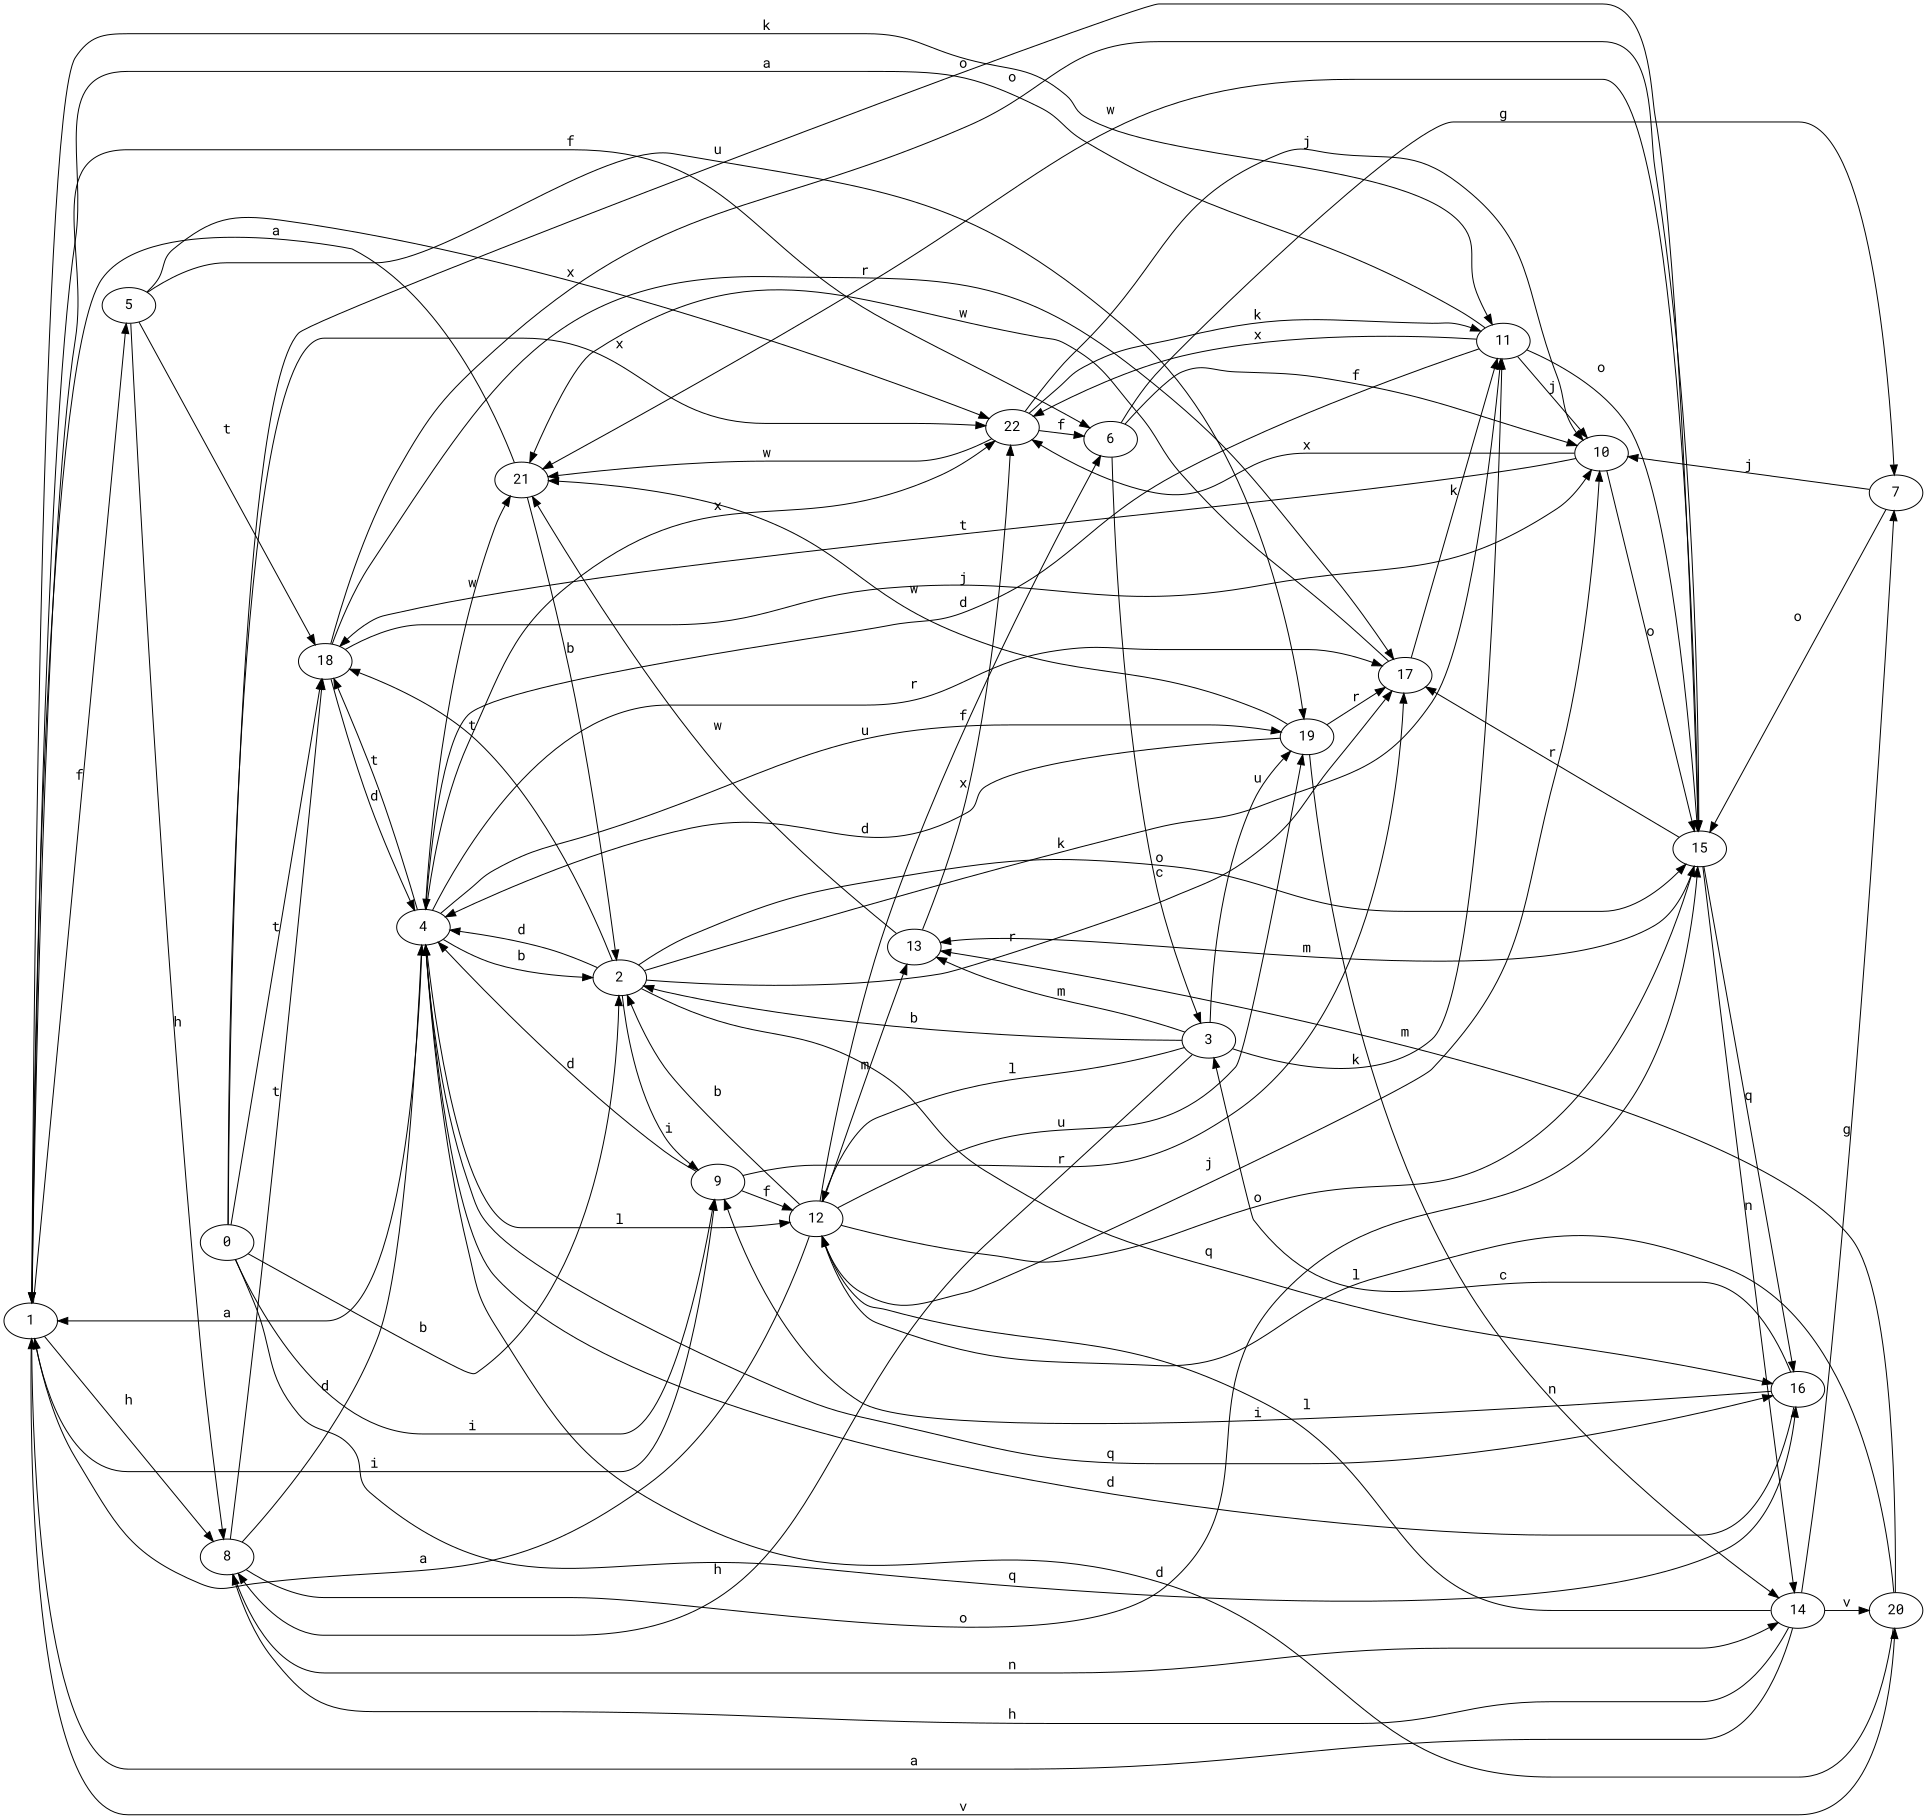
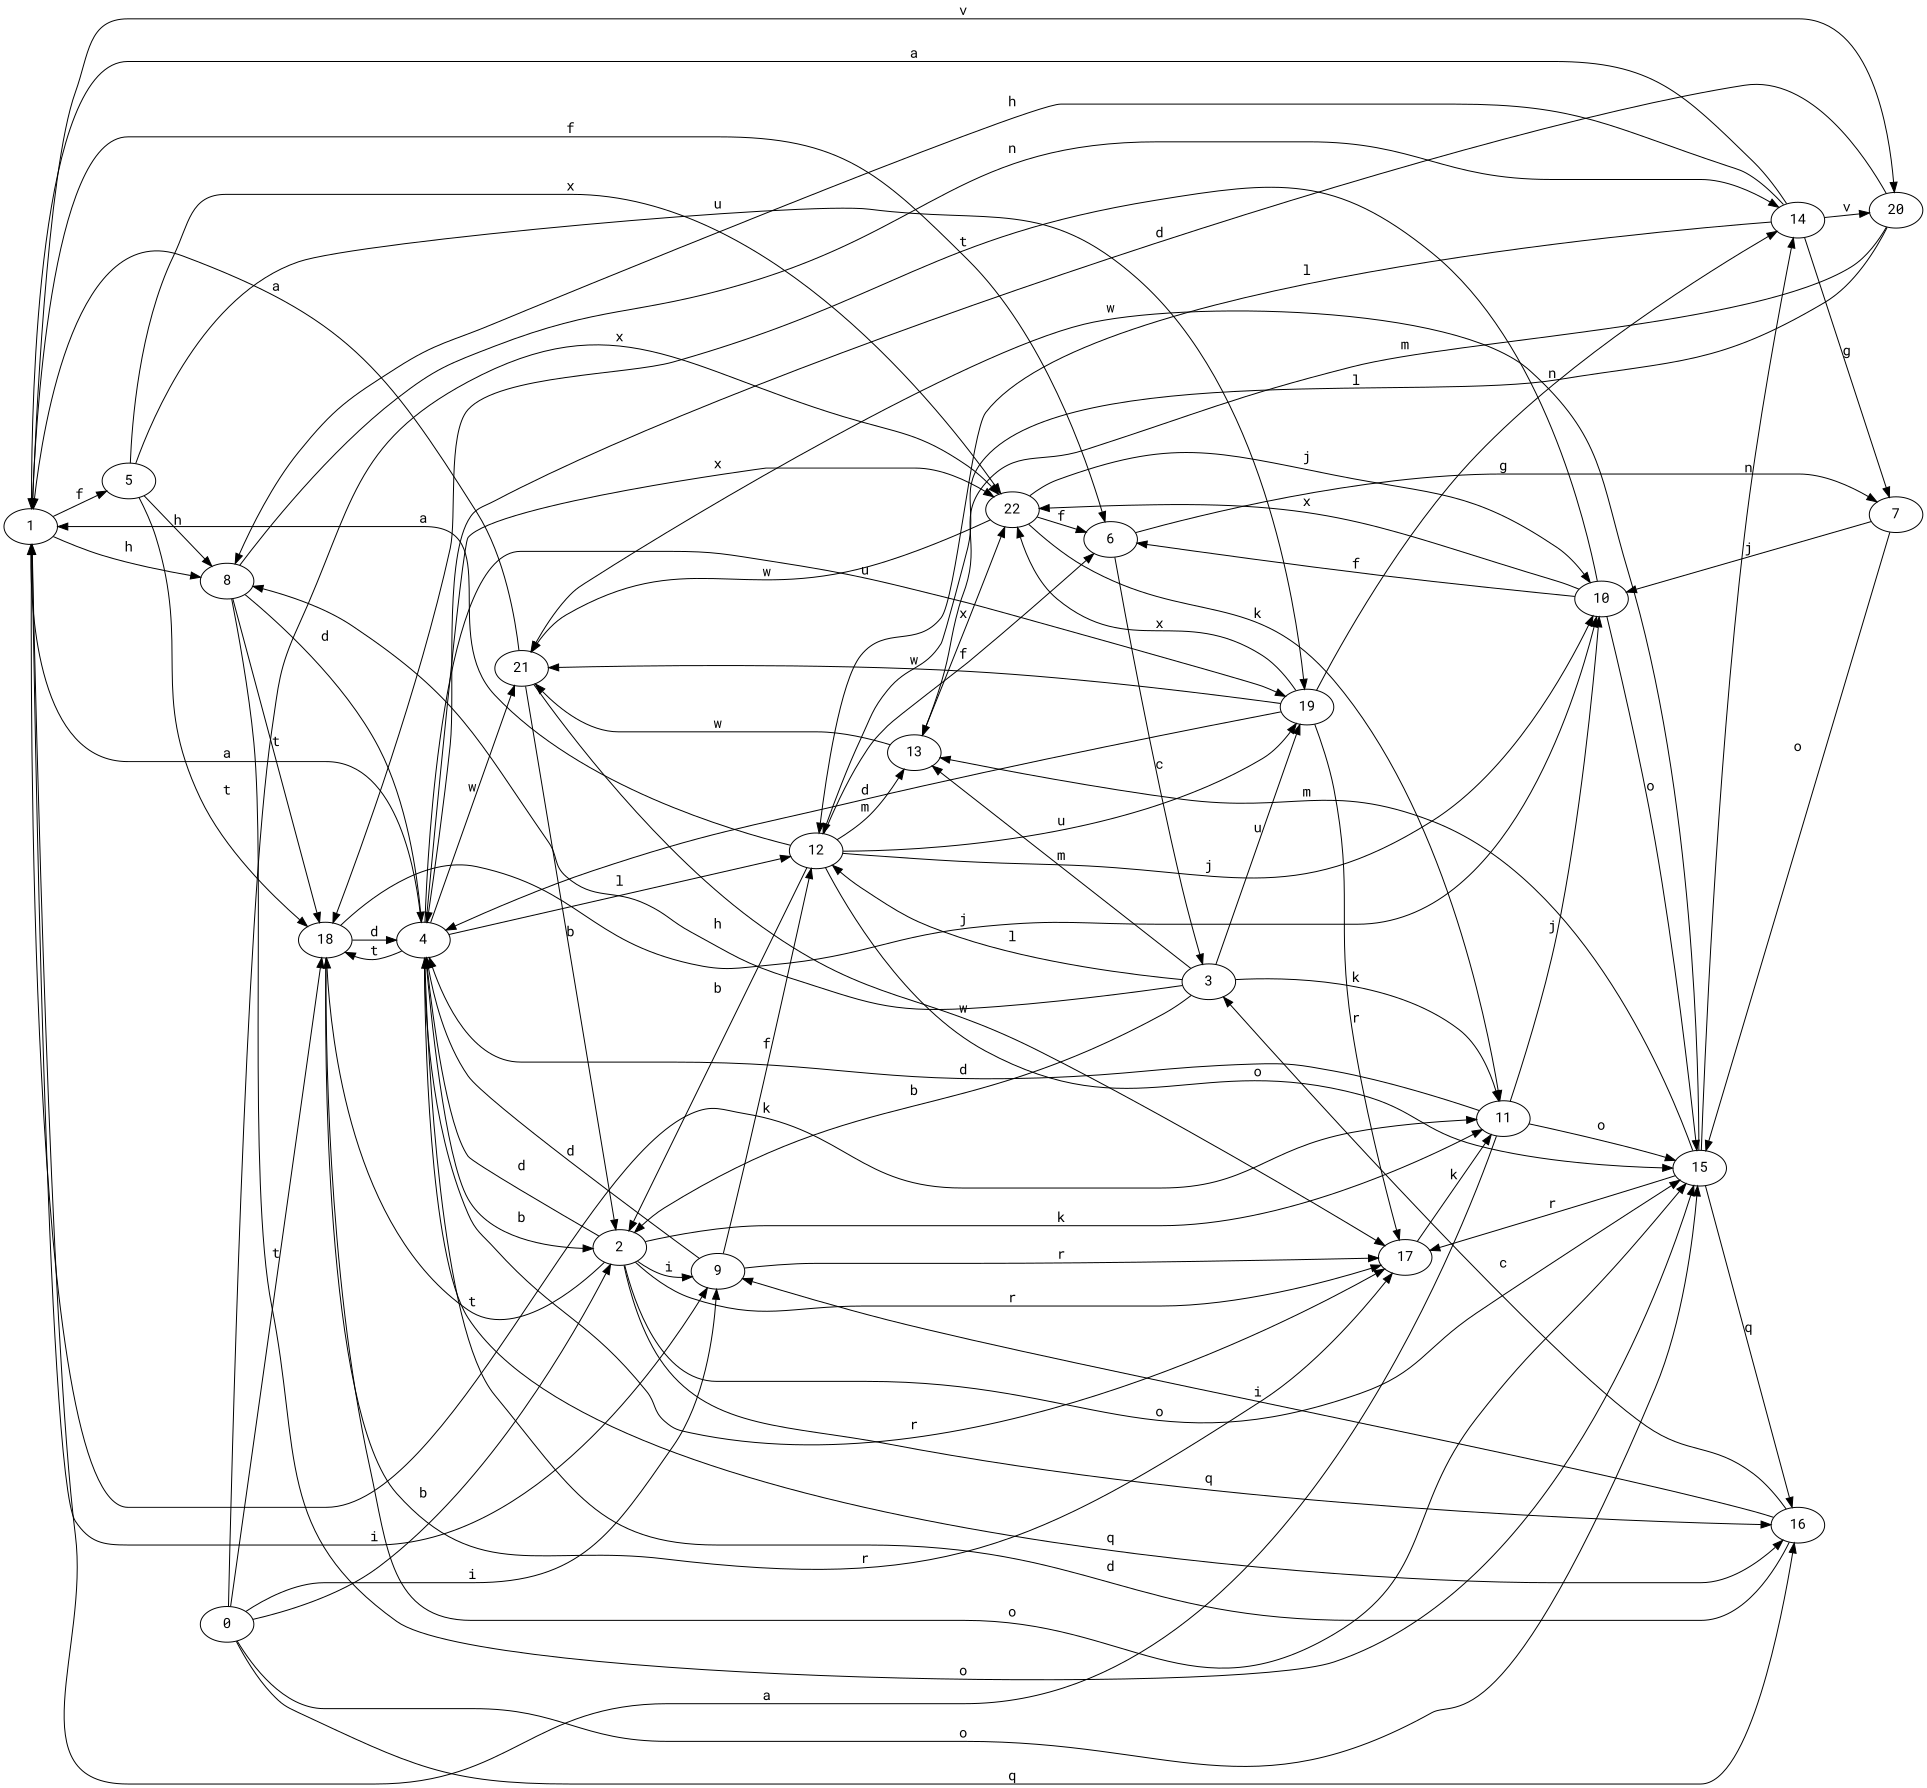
(991, 327) -> (898, 996)
(1254, 344) -> (1146, 630)
(1339, 381) -> (1361, 573)
